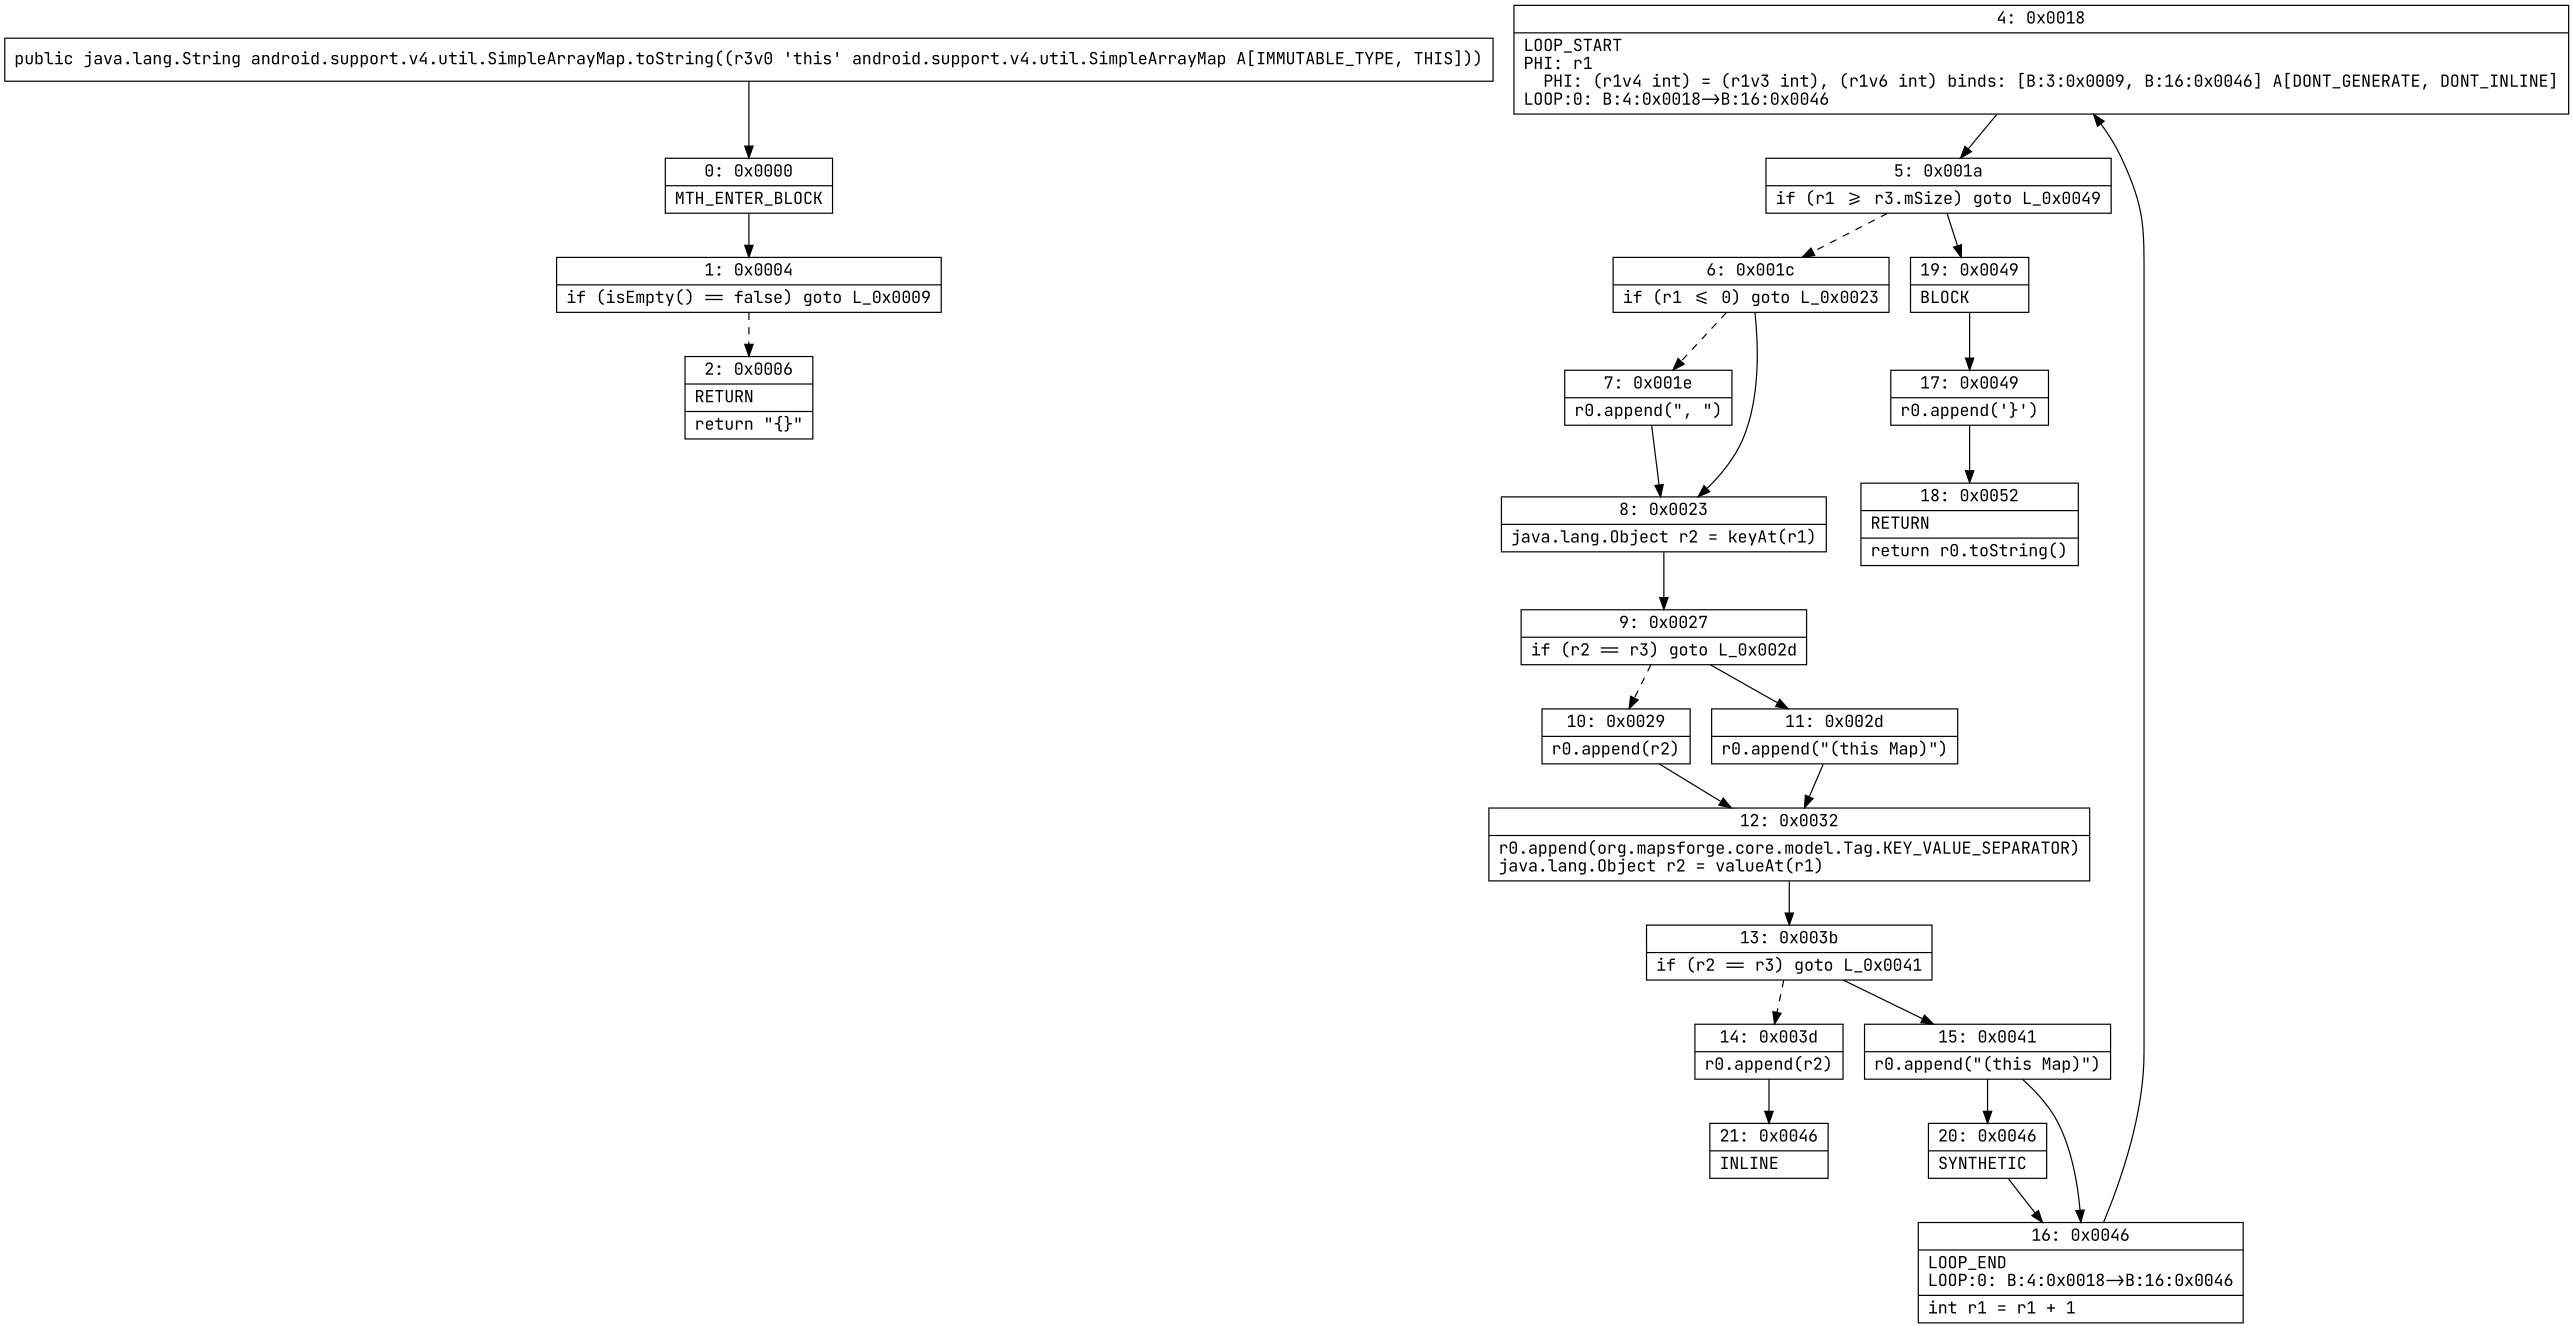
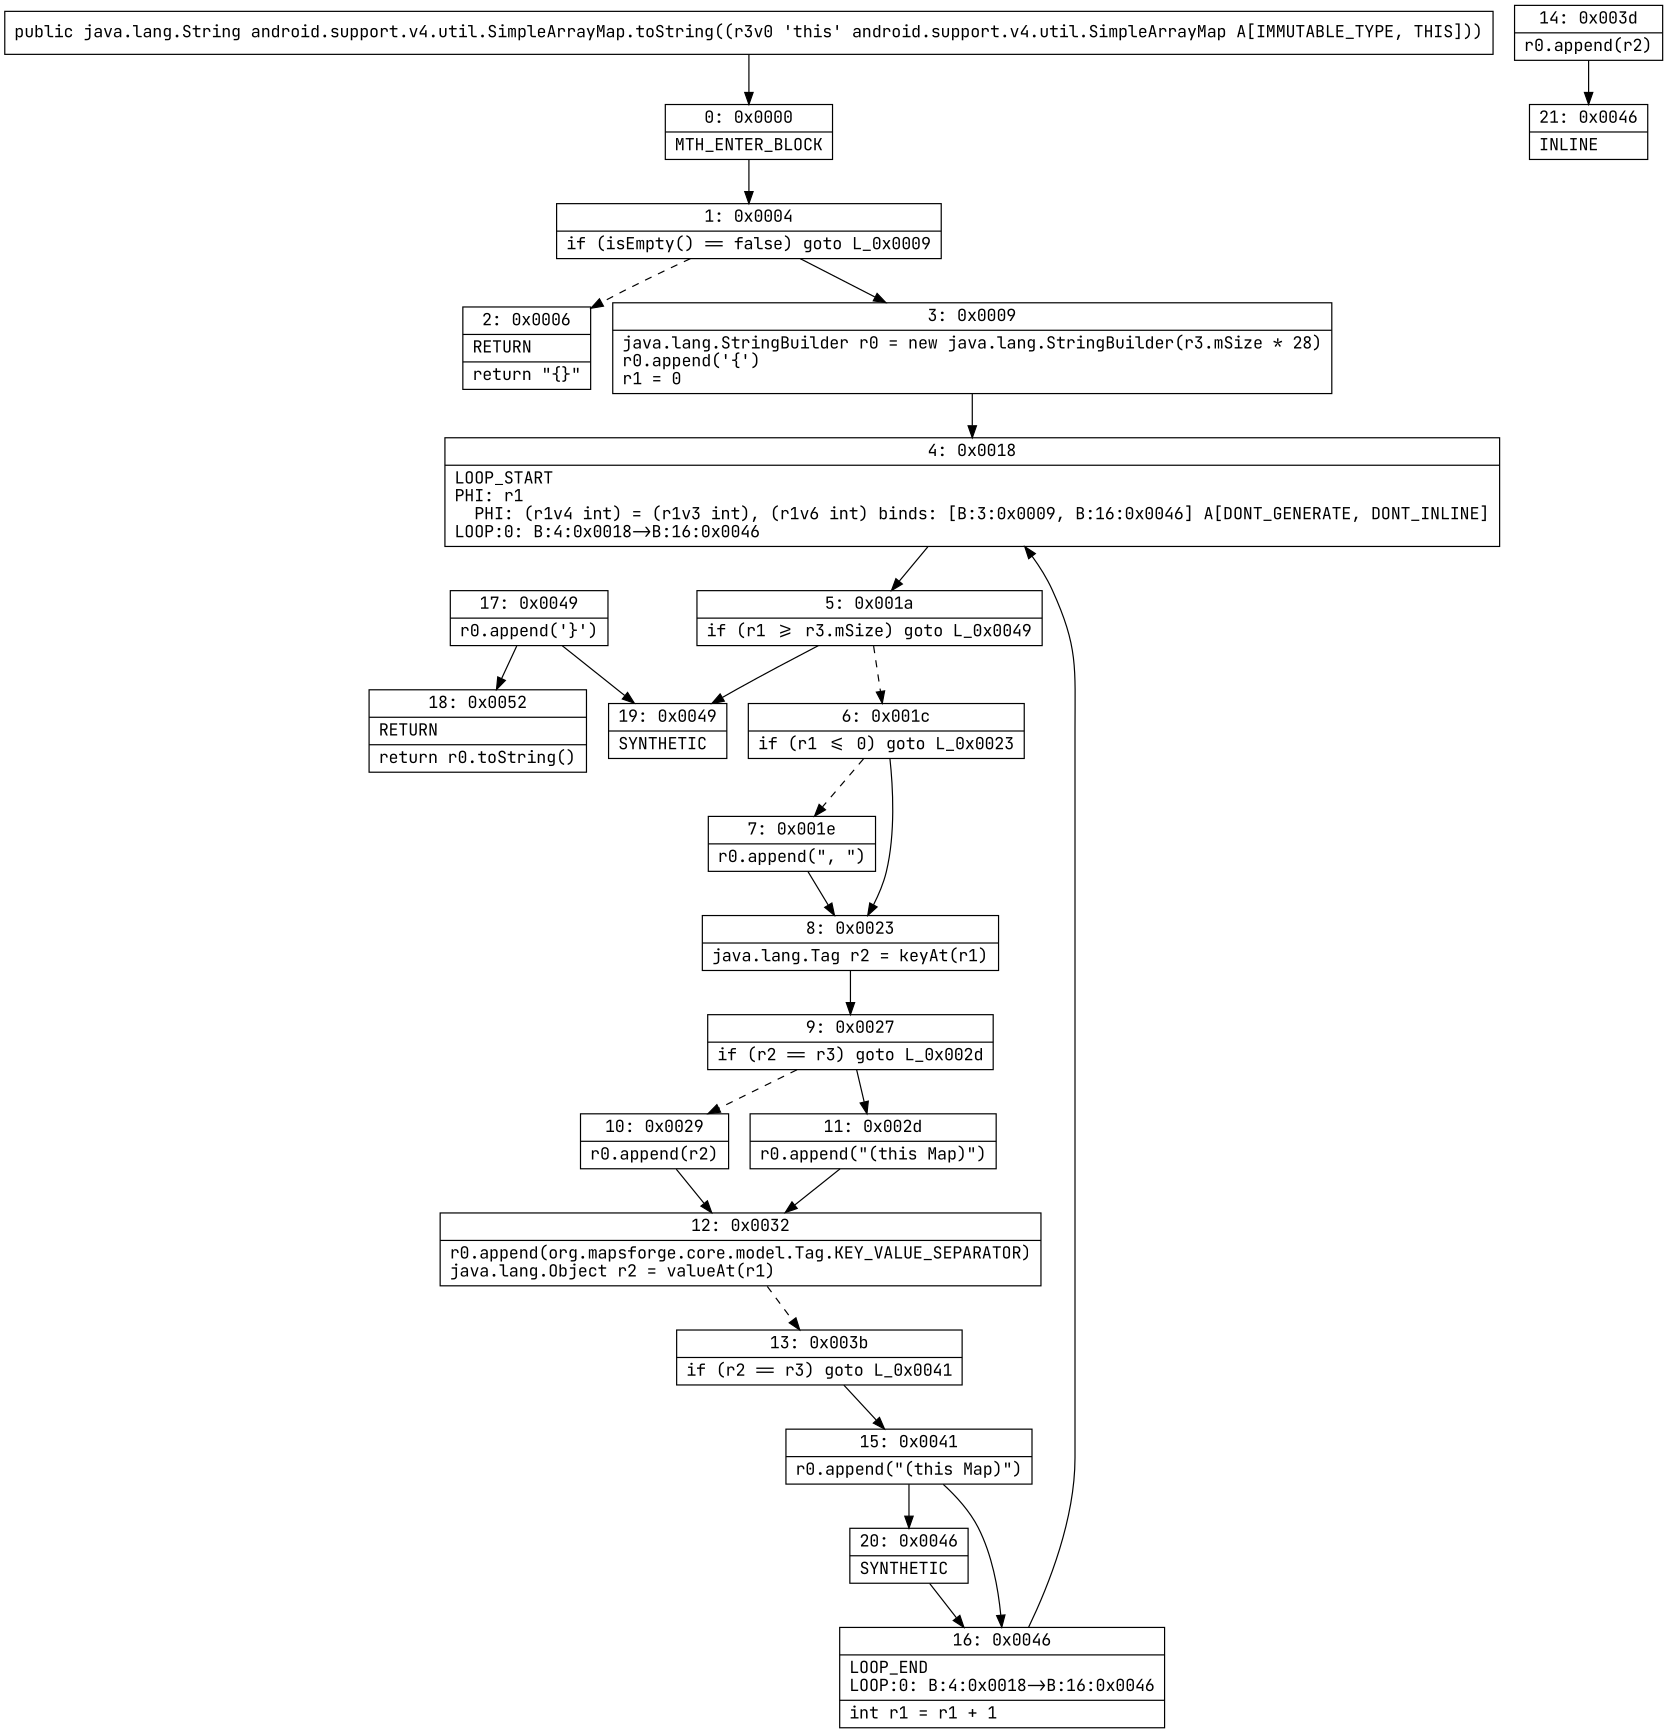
(1945, 298) -> (663, 744)
(1970, 335) -> (594, 671)
none -> (972, 348)
(1664, 538) -> (850, 956)
(1789, 897) -> (780, 1303)
(1780, 996) -> none
